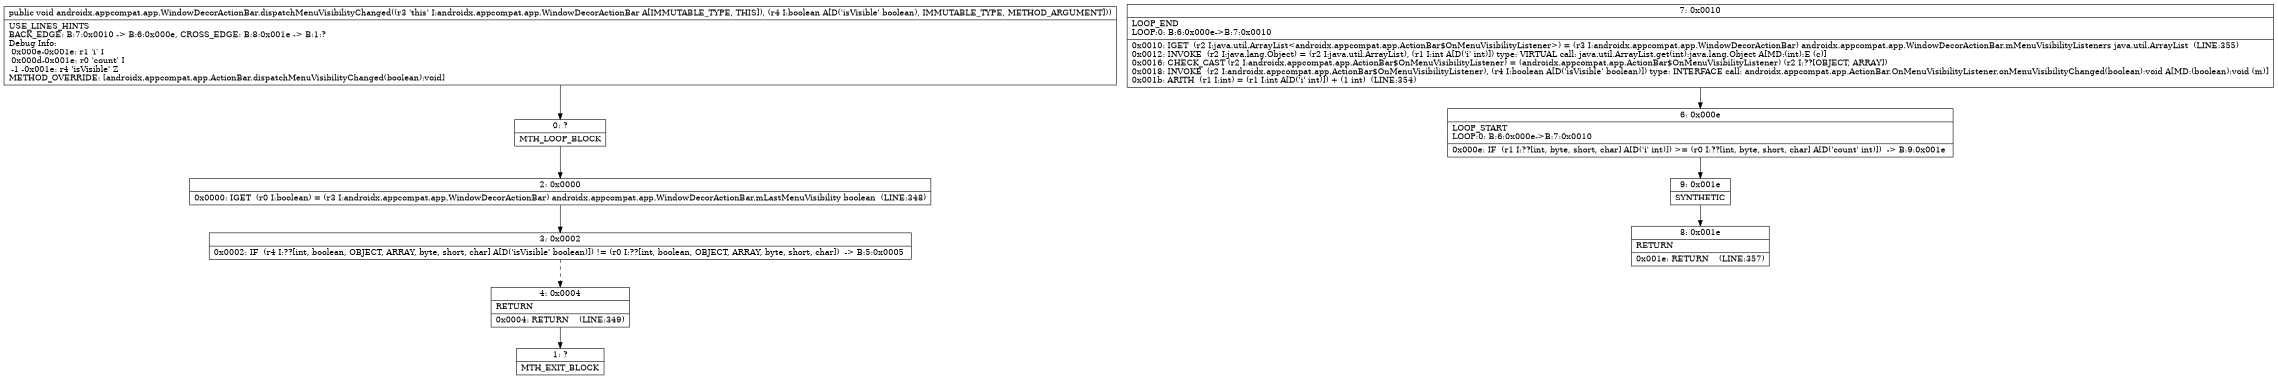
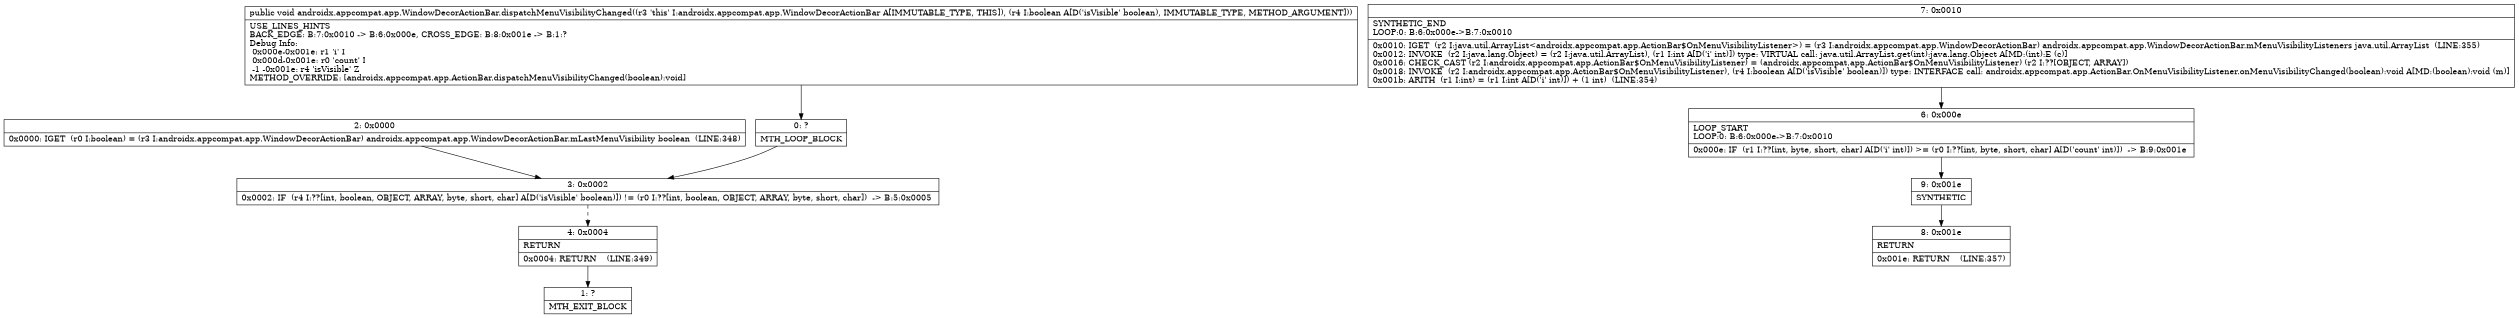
(1155, 24) -> (1410, 24)
(560, 159) -> (726, 165)
